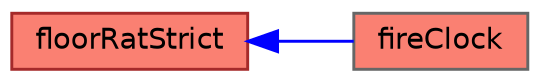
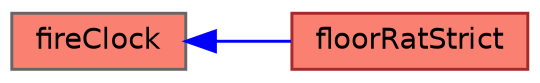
(316, 41) -> (254, 41)
